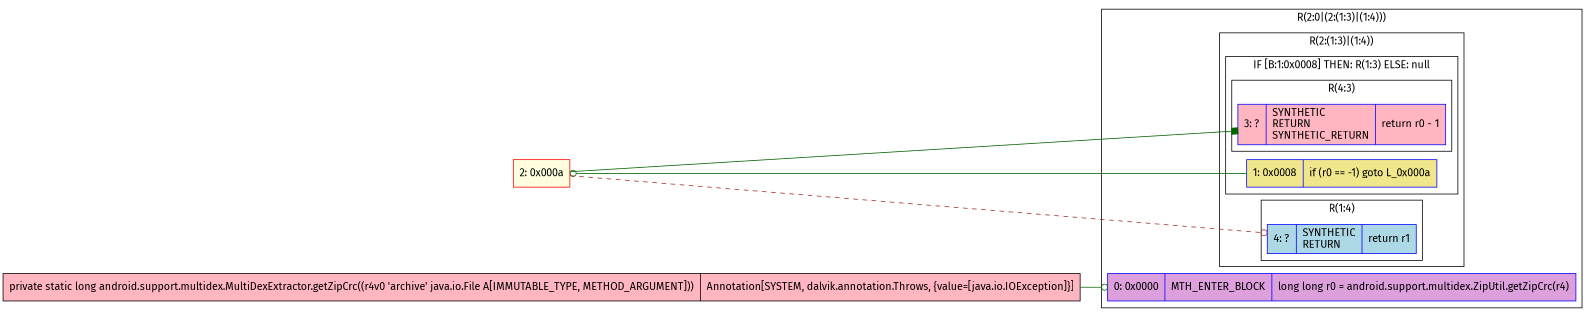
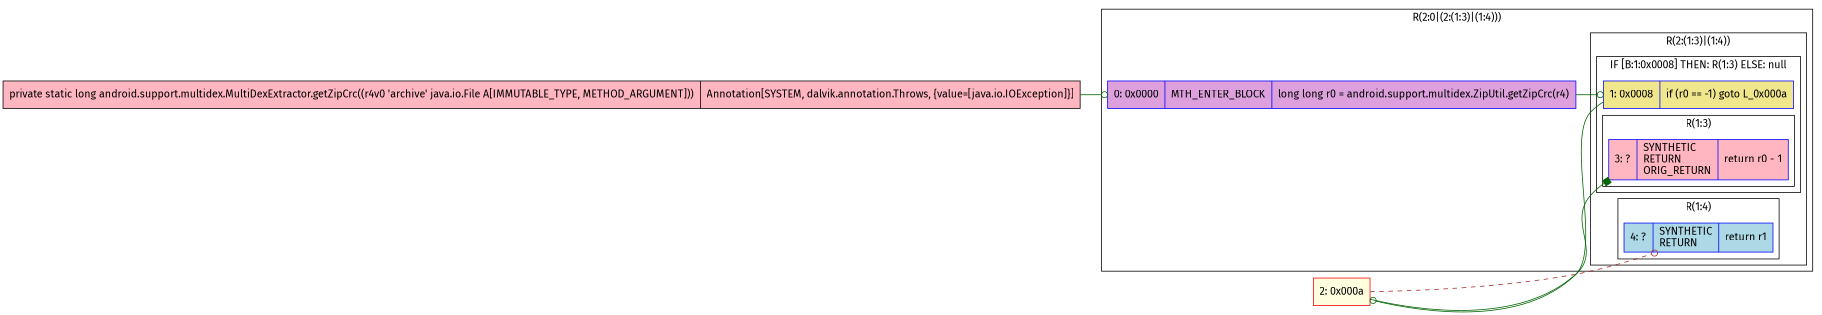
(1342, 89) -> (1699, 124)
none -> (1585, 95)
(1321, 136) -> (1678, 171)
